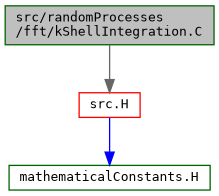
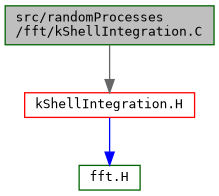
(110, 105) -> (110, 105)
(110, 178) -> (110, 178)
